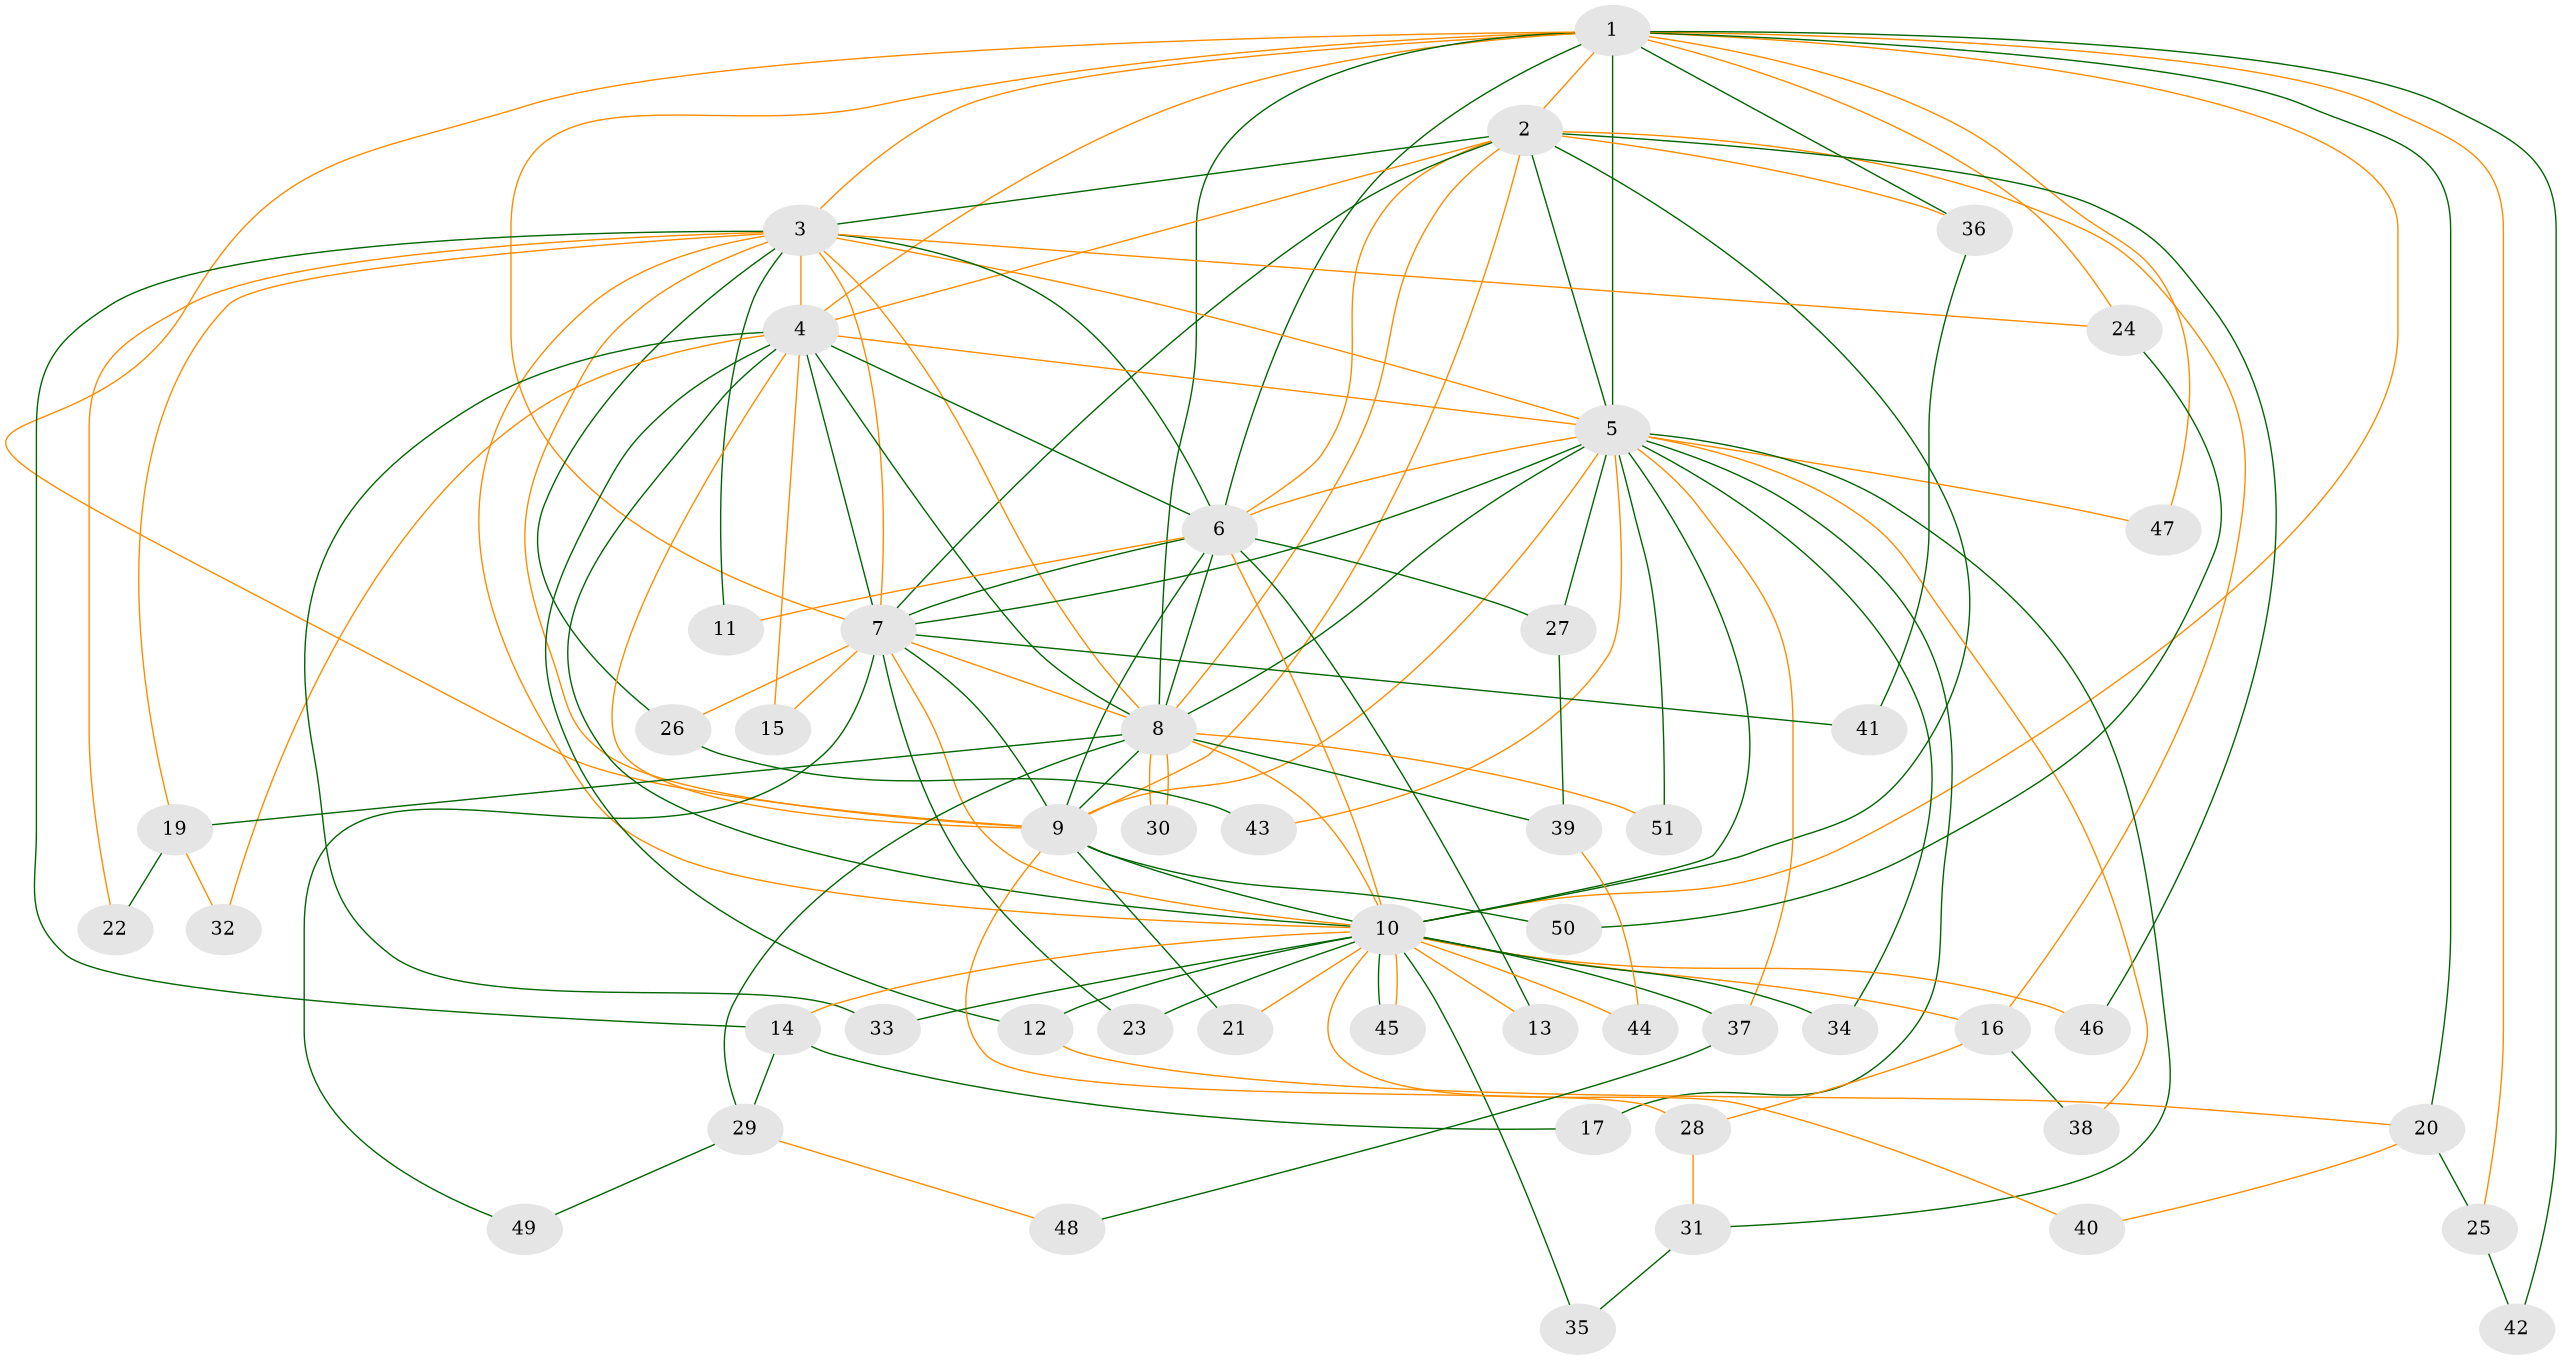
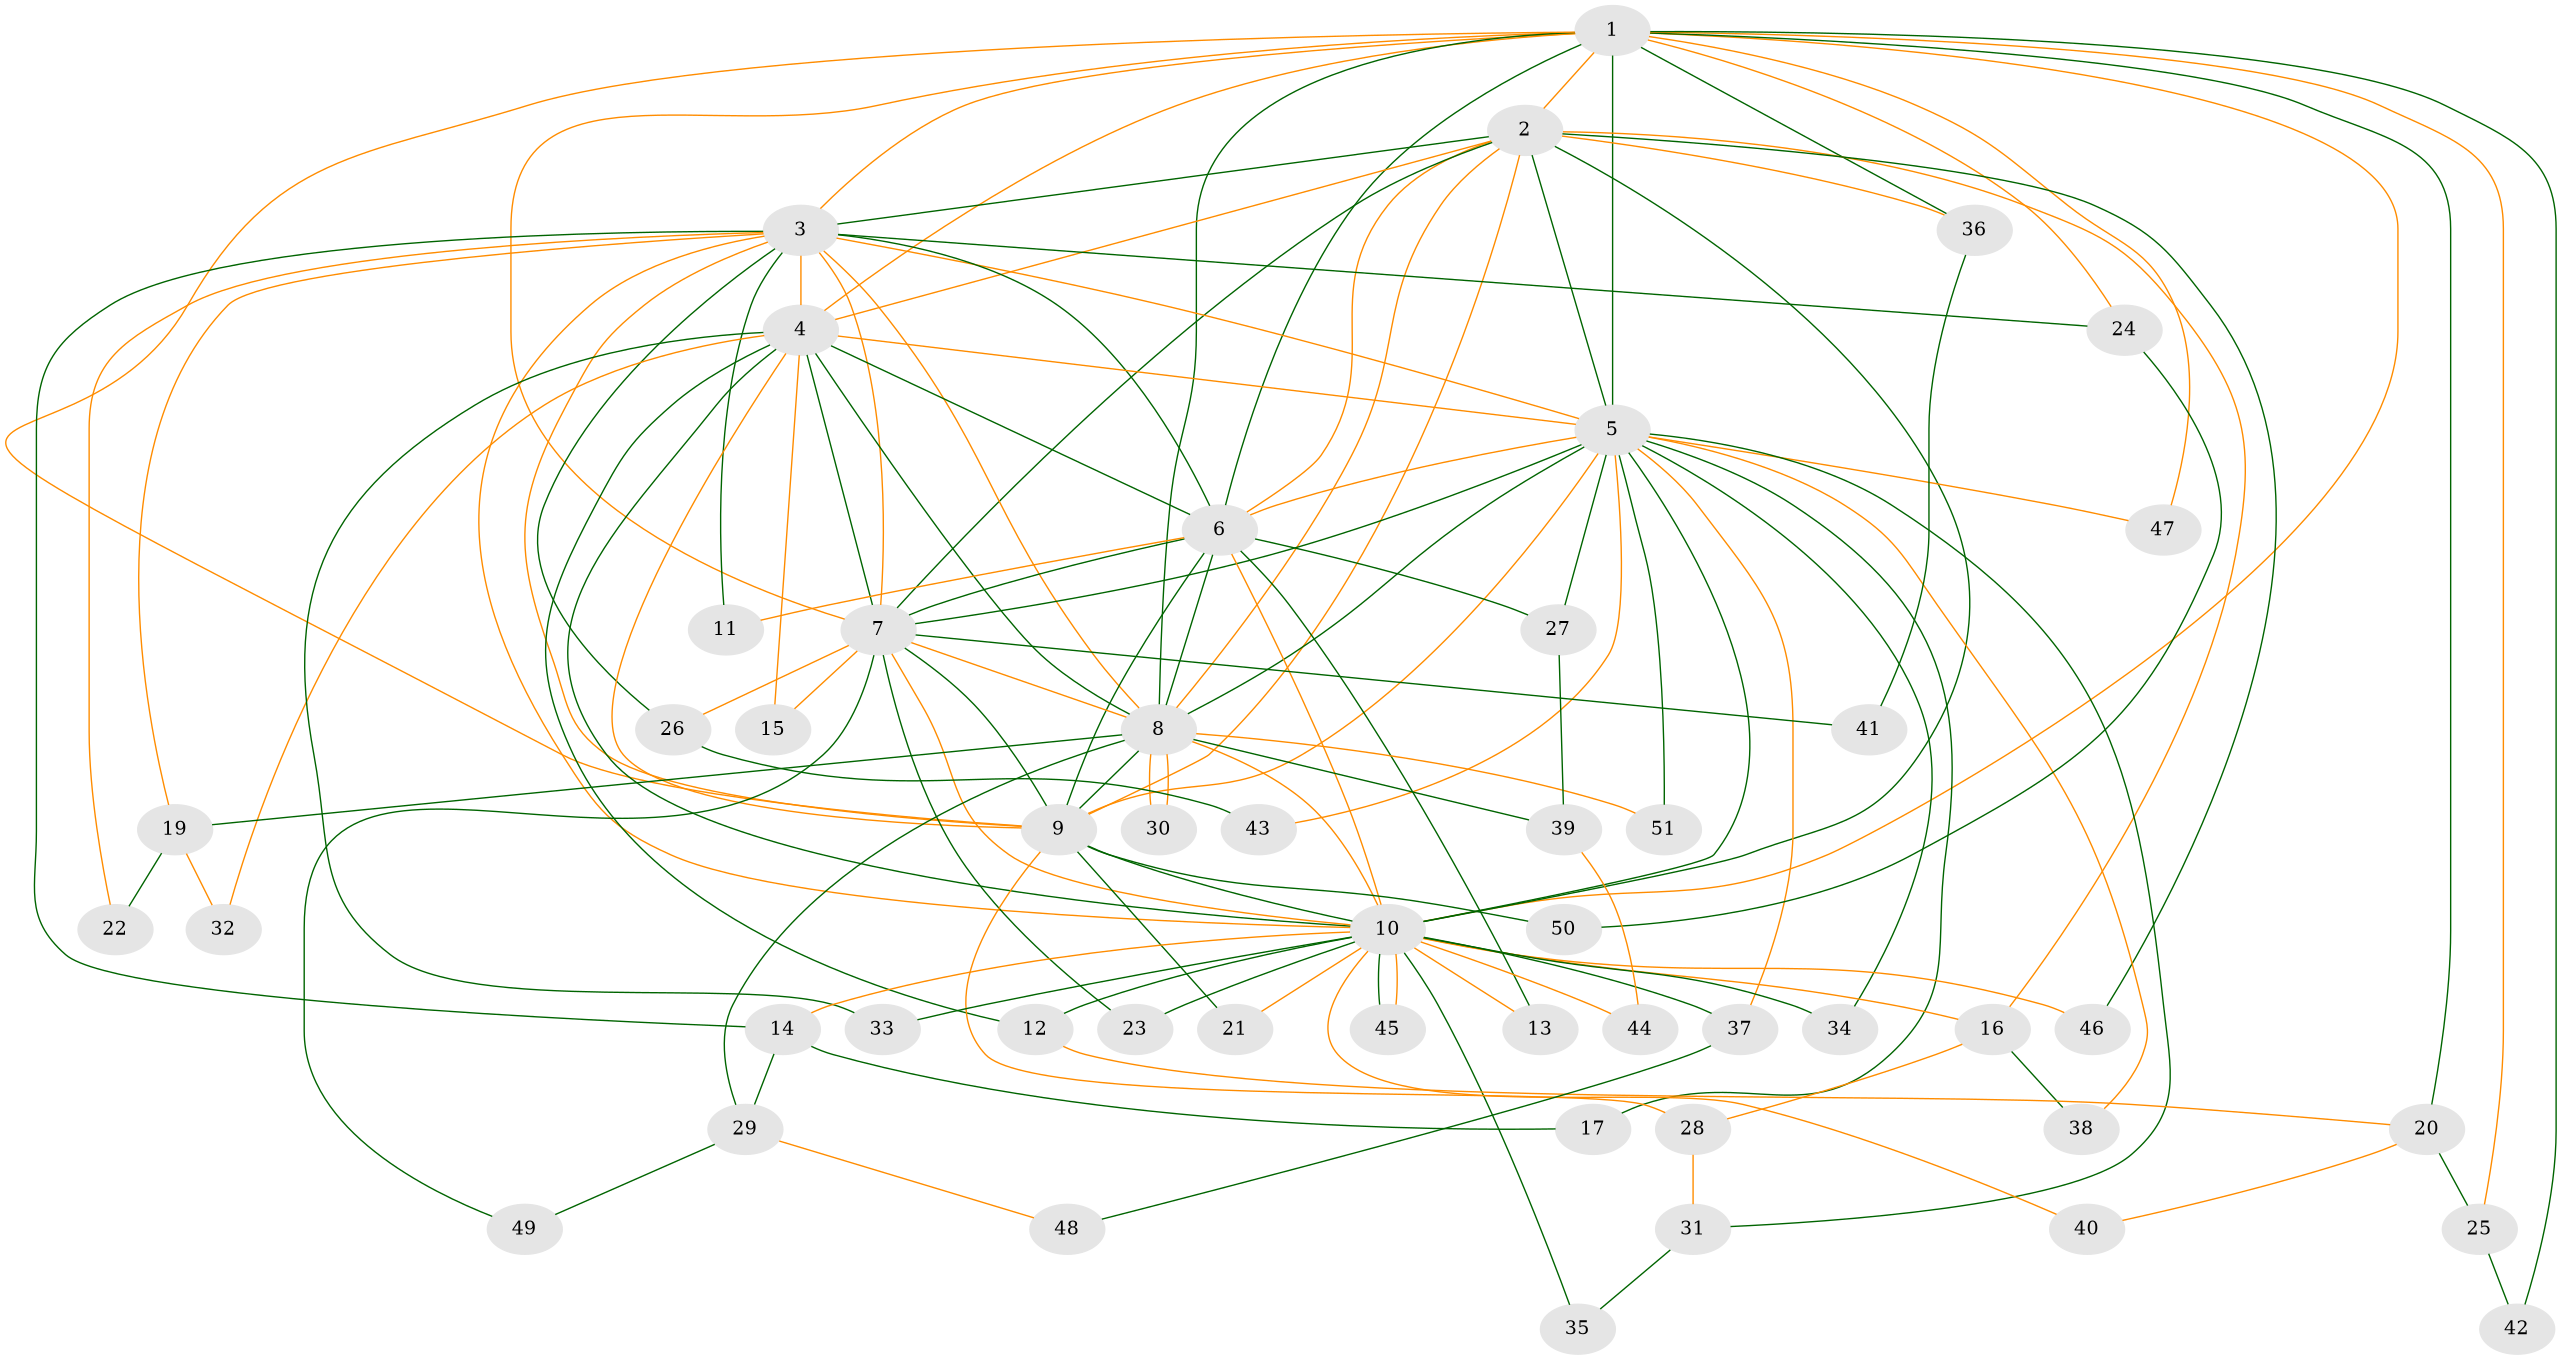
(1463, 280) -> (1463, 280)
